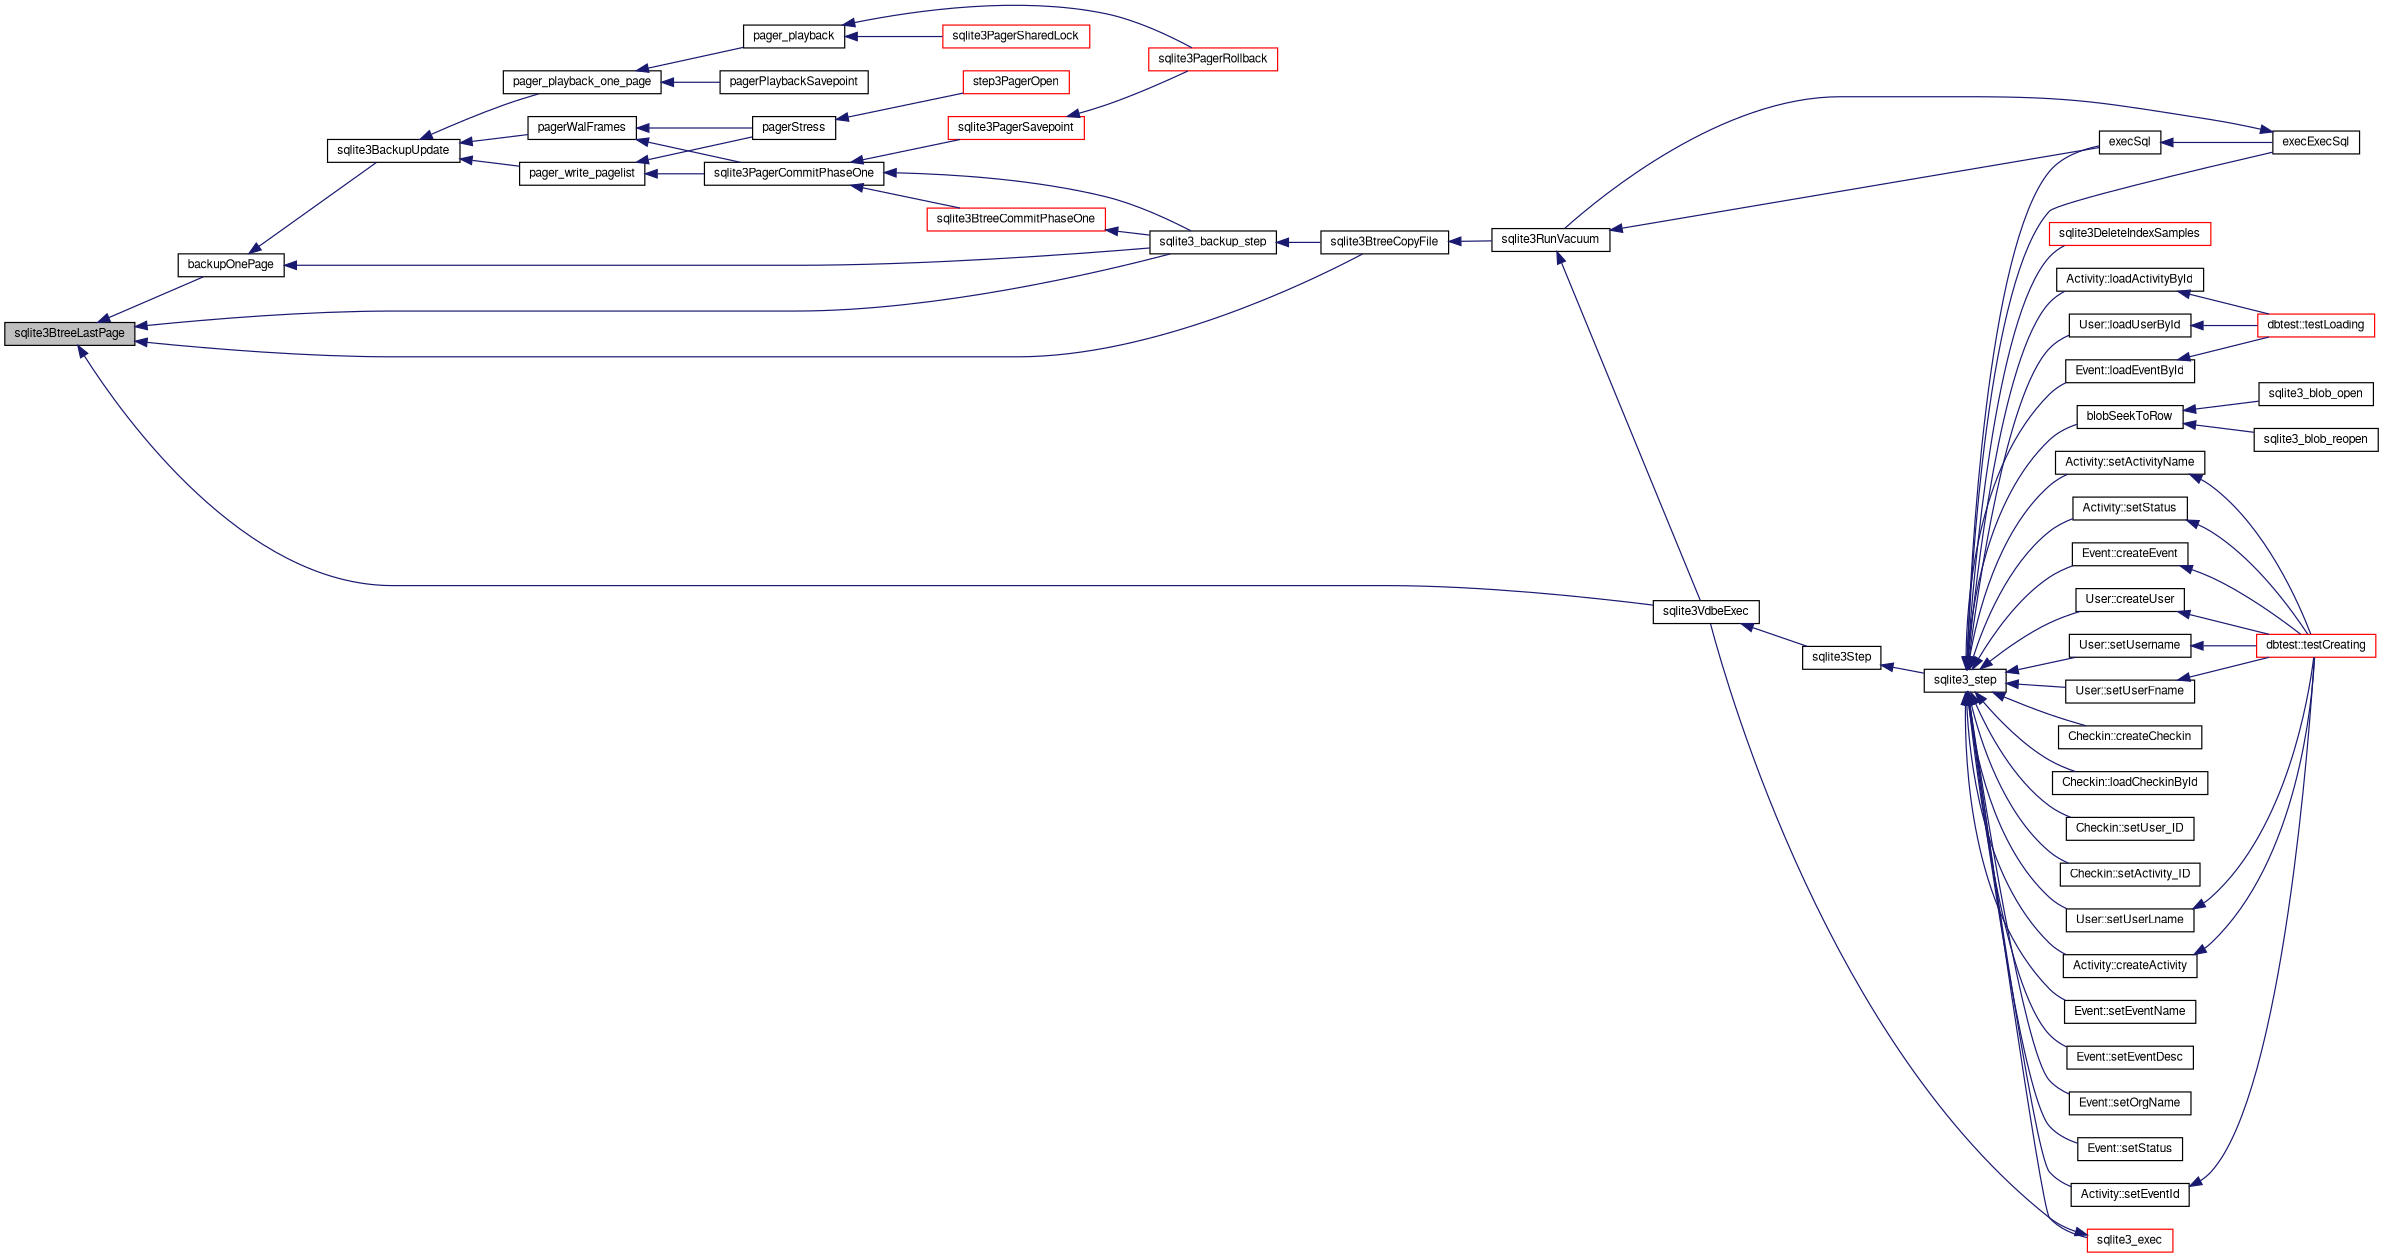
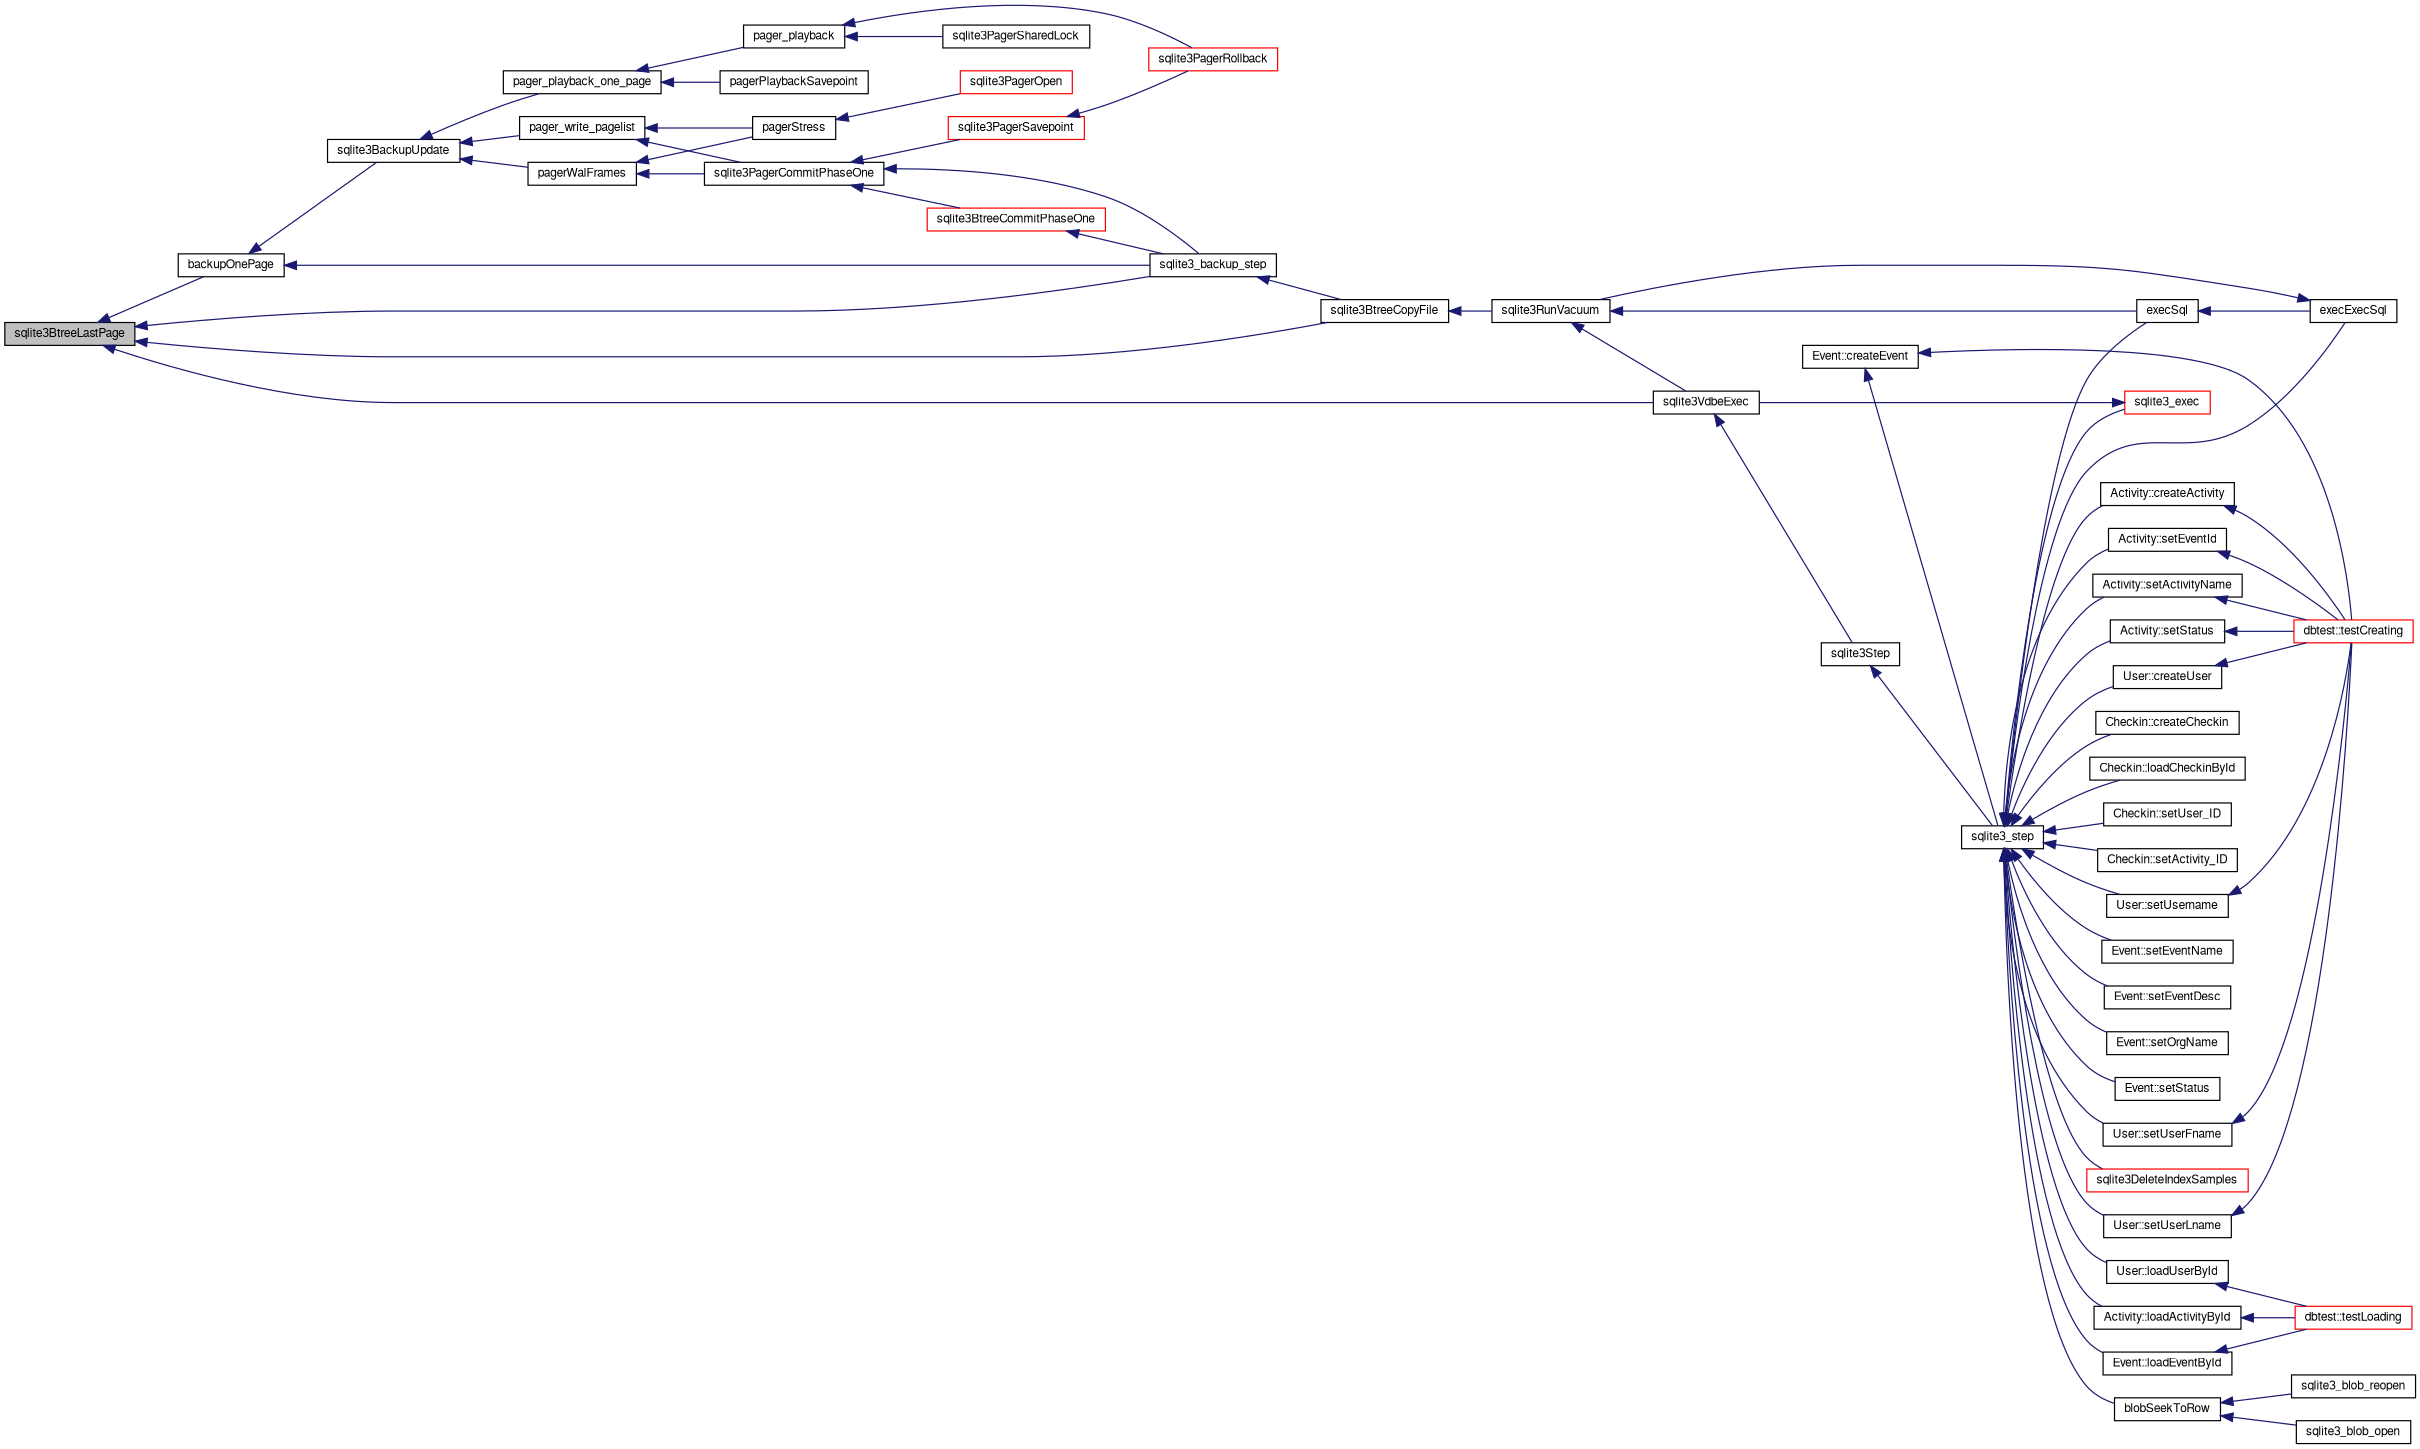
(1016, 36) -> (1016, 36)
(1016, 82) -> (1016, 82)
(2018, 604) -> (1933, 603)
